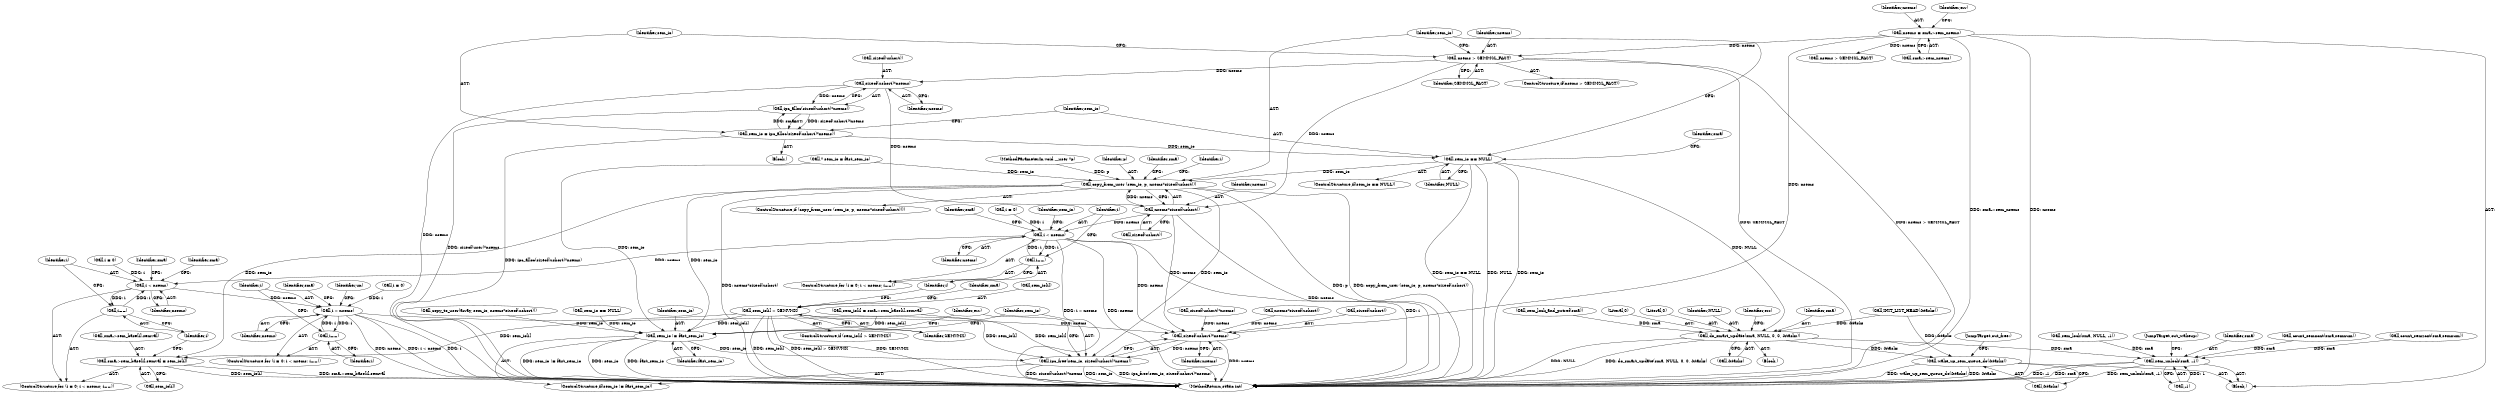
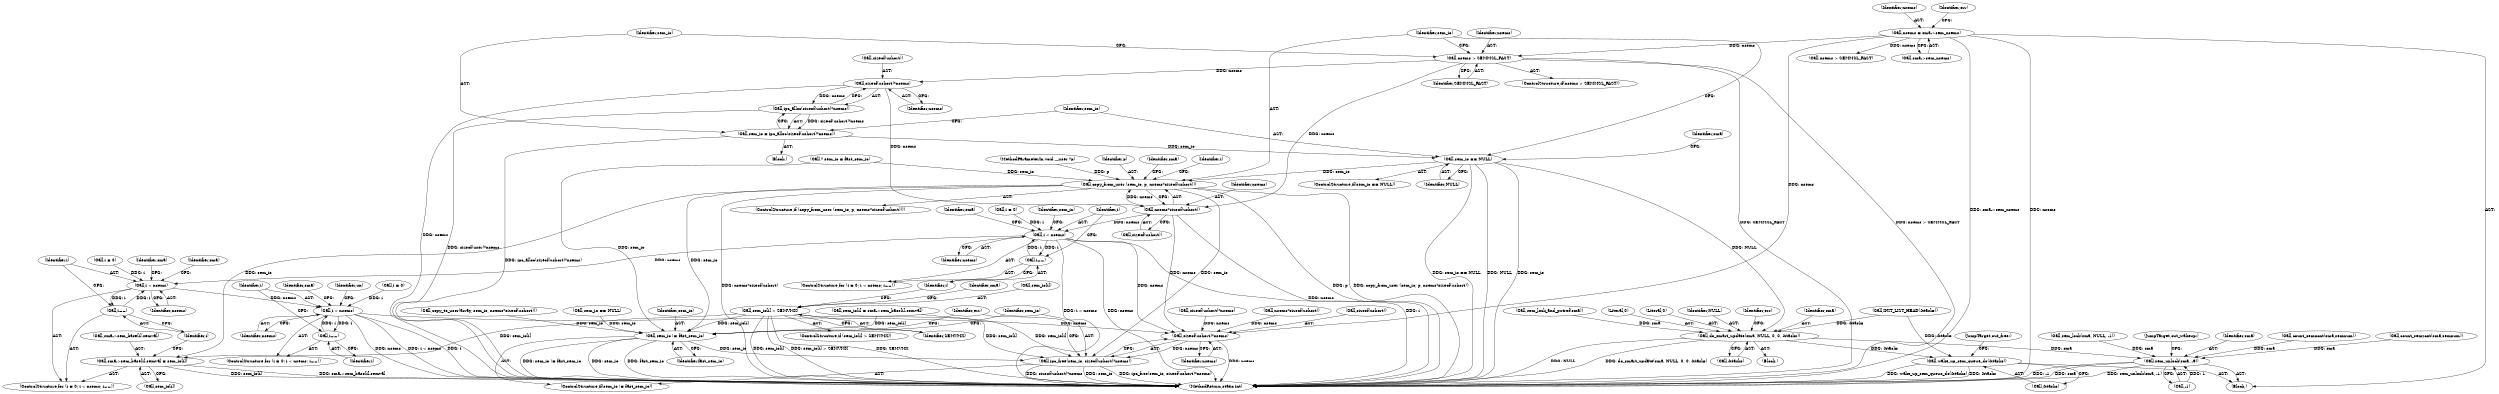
(784, 121) -> (784, 121)
(2171, 361) -> (2171, 361)
